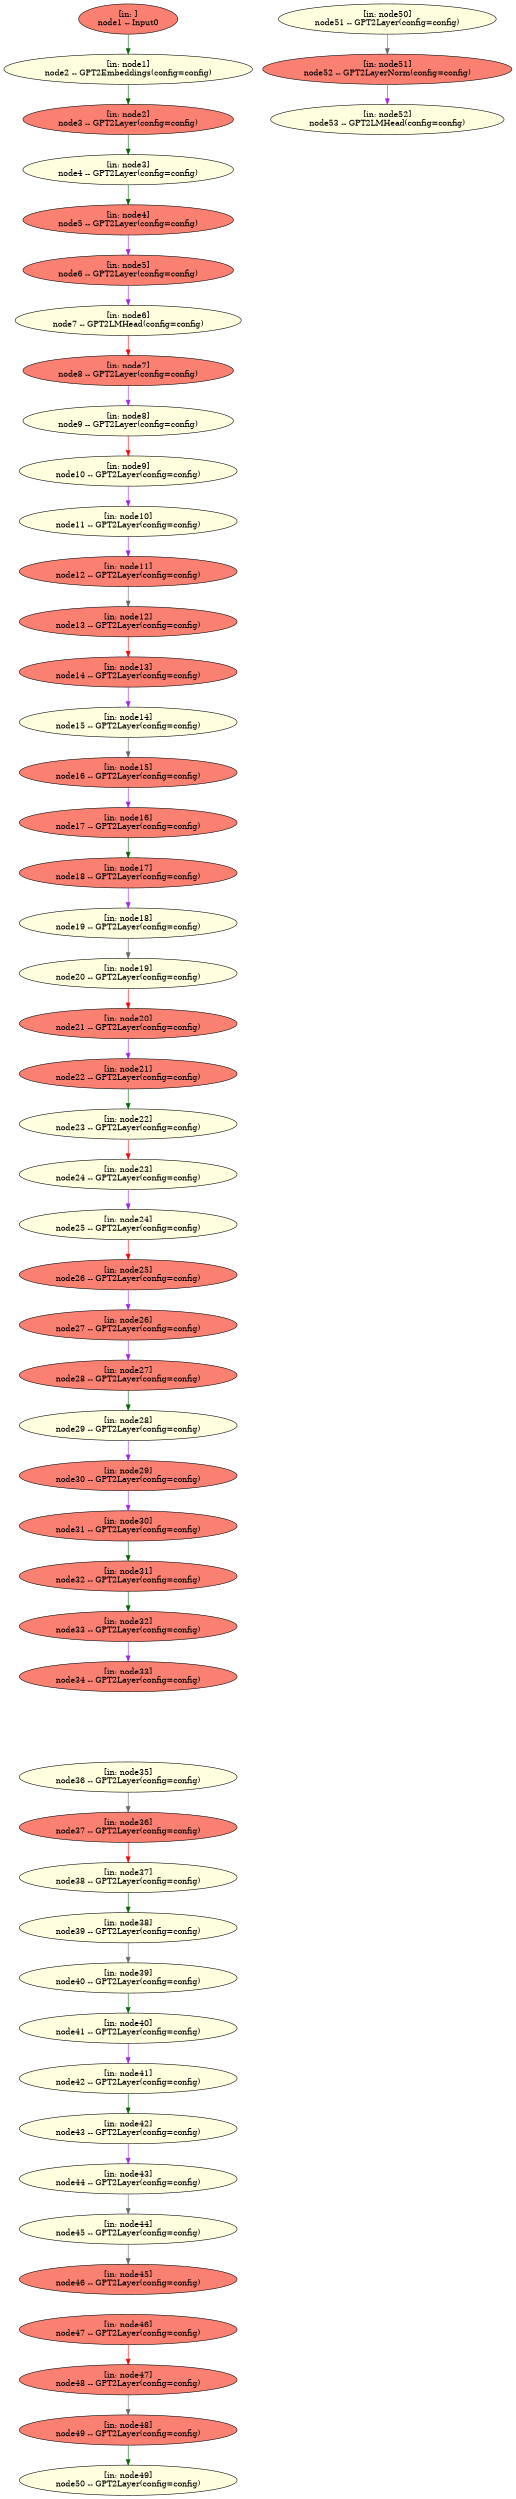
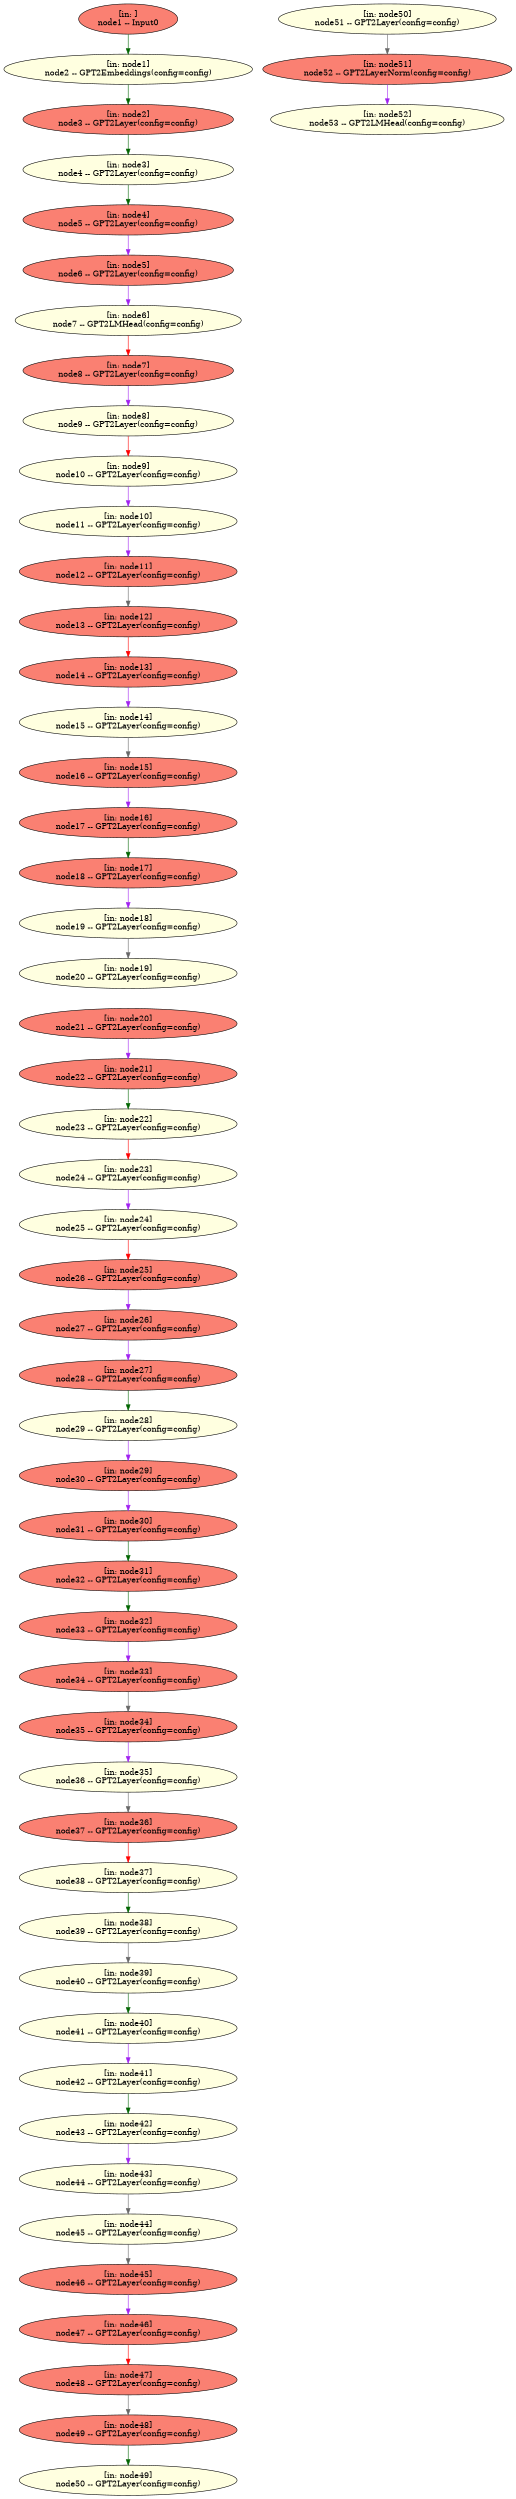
(128, 996) -> none
none -> (128, 1727)
none -> (128, 2302)
